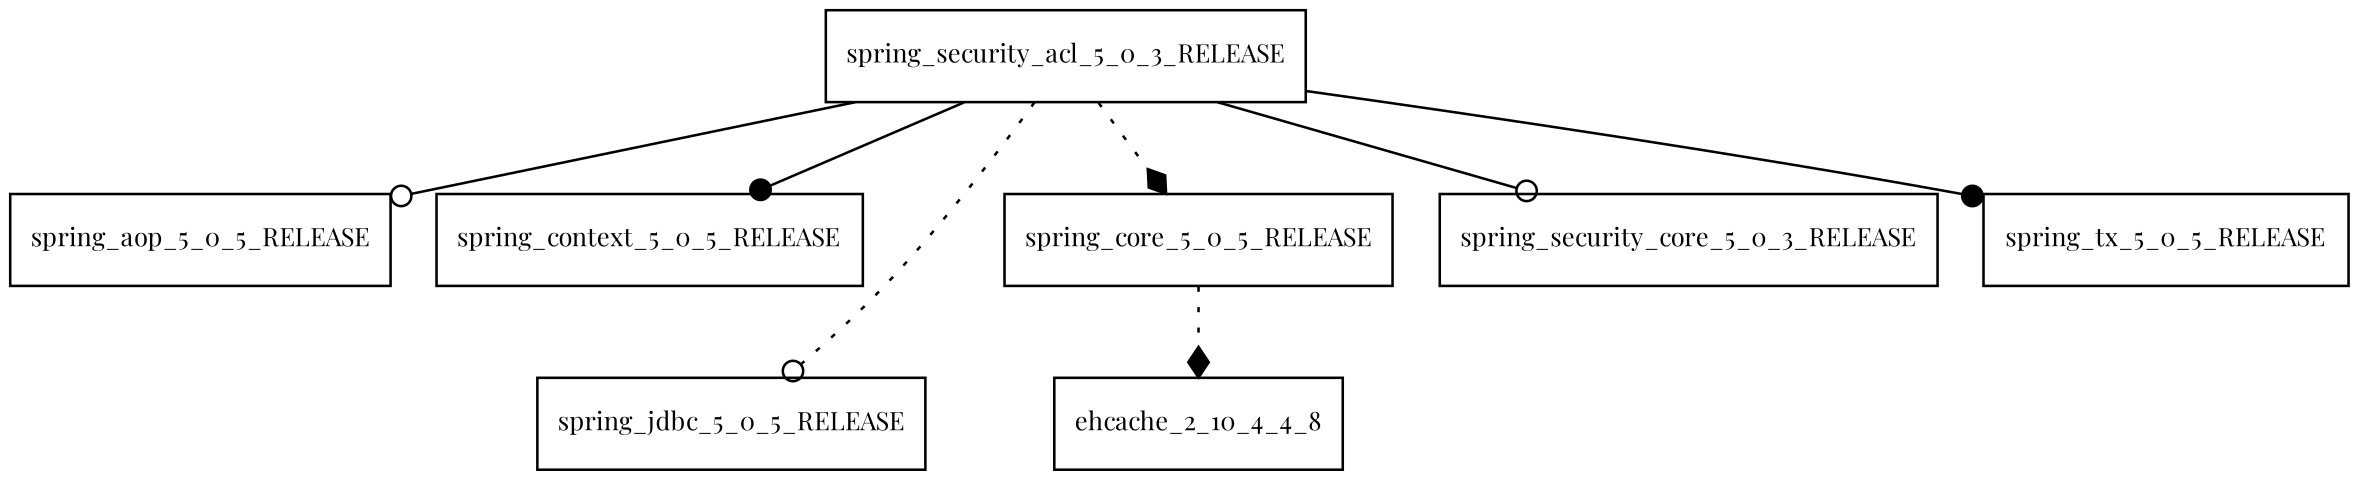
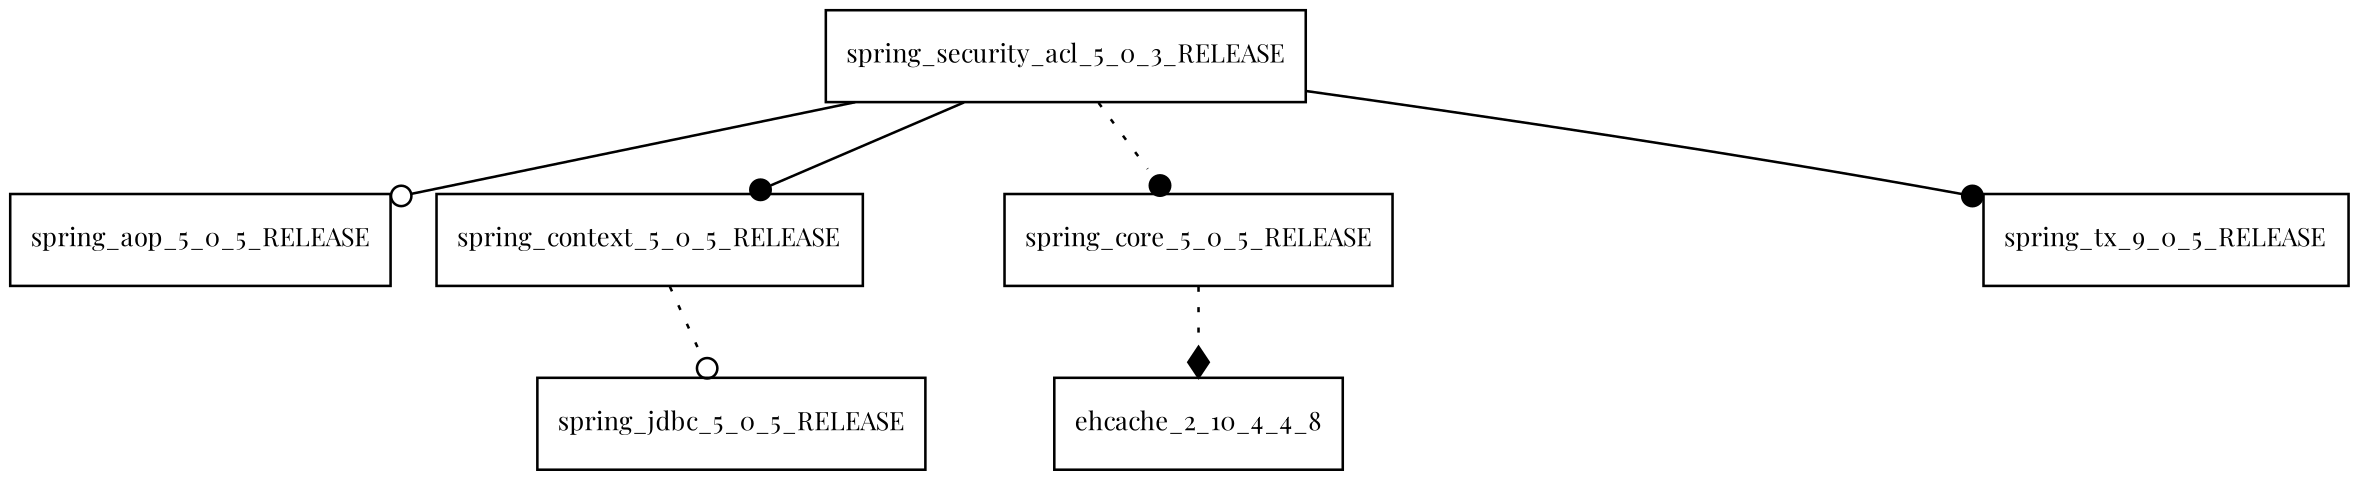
(1123, 136) -> (1123, 136)
(926, 240) -> (686, 323)
(1689, 240) -> none
(2166, 240) -> (2166, 240)
